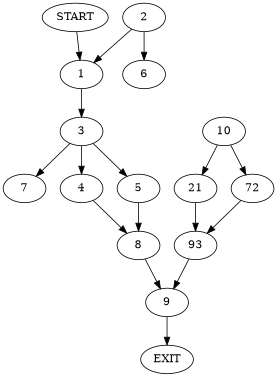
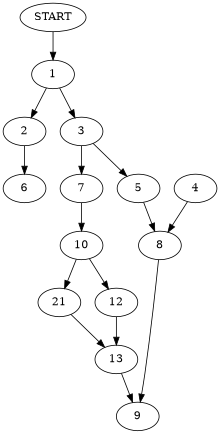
(116, 43) -> (41, 99)
(82, 156) -> none
(253, 188) -> (116, 302)
none -> (82, 213)
(196, 245) -> (116, 359)
(167, 359) -> none
